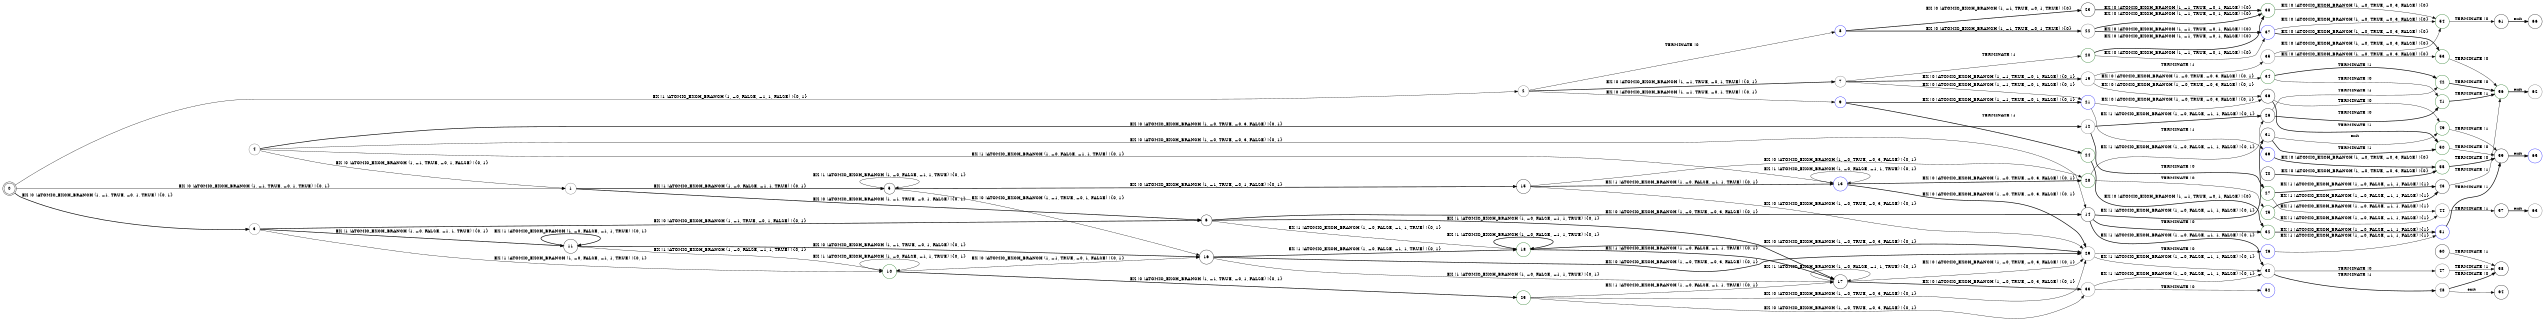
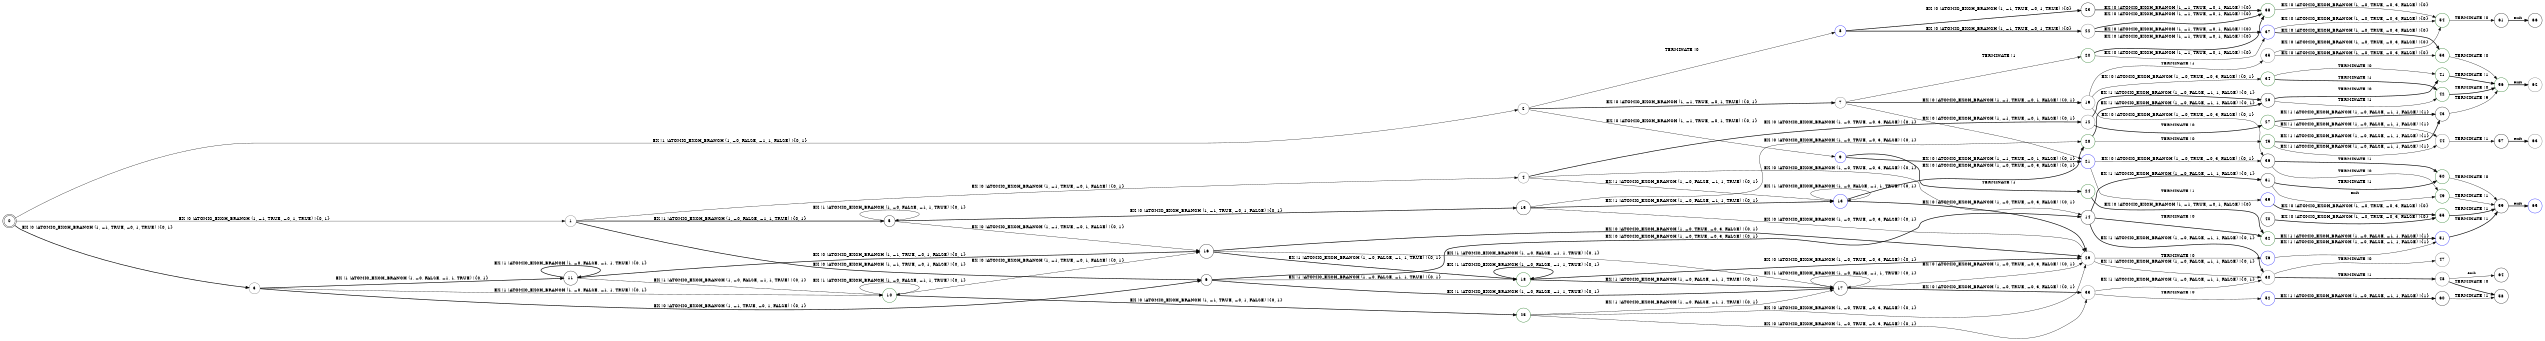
(2185, 158) -> (2166, 106)
(2472, 158) -> (2472, 209)
(2472, 170) -> (2472, 98)
(410, 175) -> (1045, 192)
(2470, 270) -> none
none -> (2354, 298)
